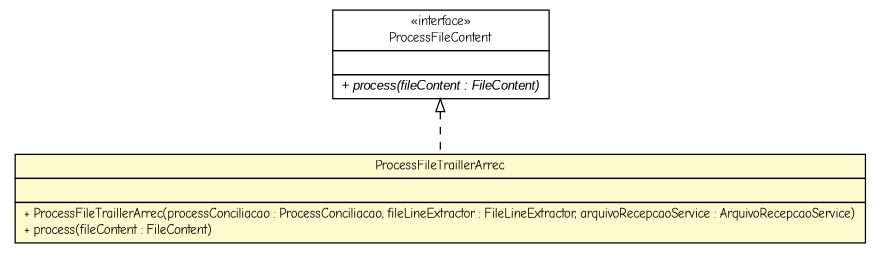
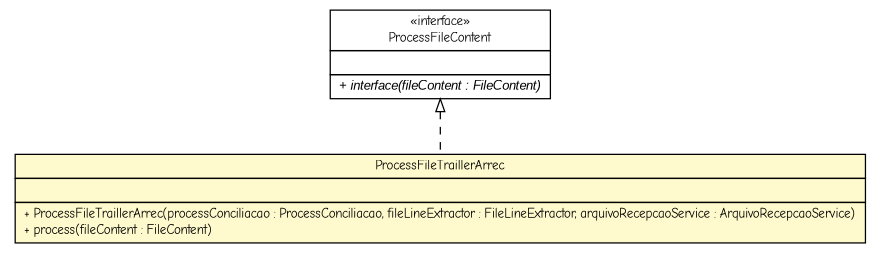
(441, 86) -> (440, 86)
